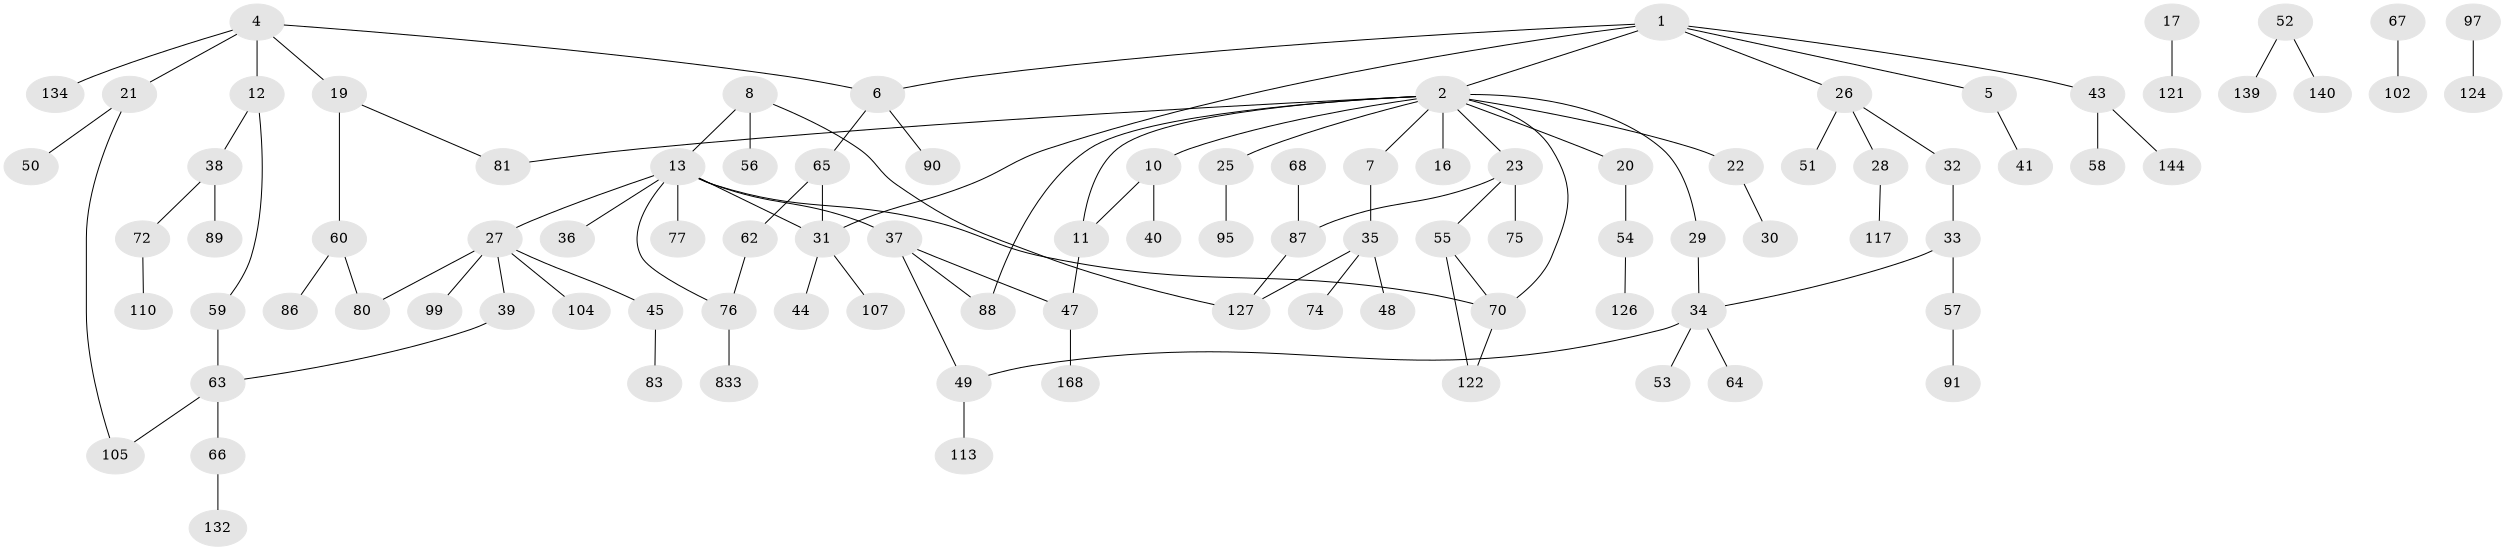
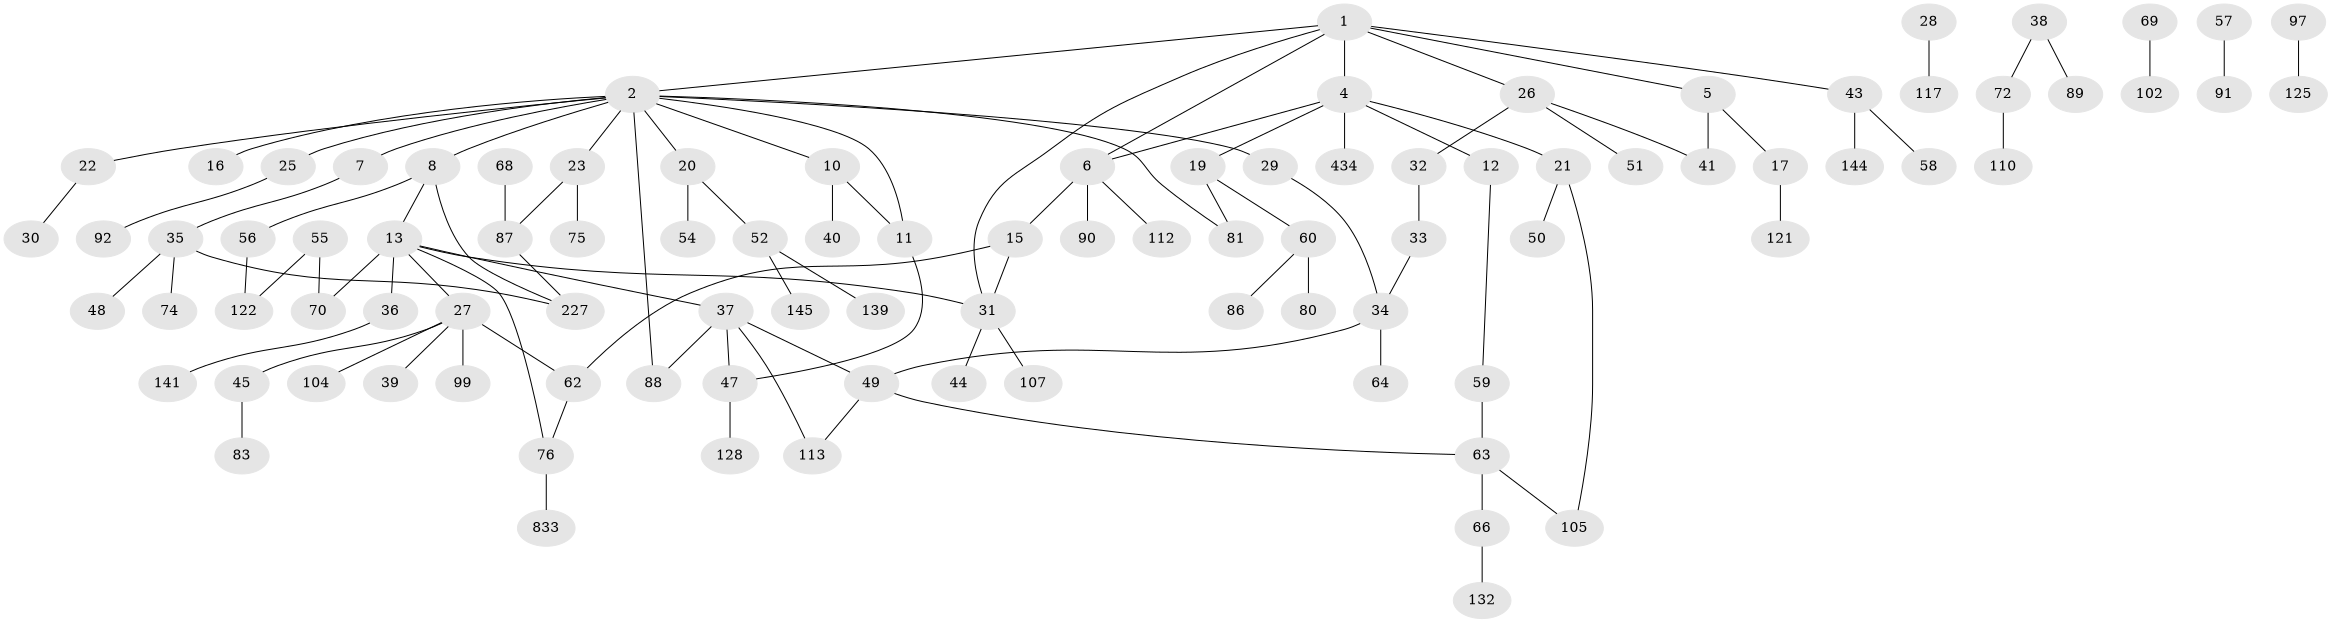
(2398, 22) -> (2150, 22)
none -> (1345, 58)
(55, 94) -> (1345, 167)
(2323, 94) -> (800, 311)
(2473, 94) -> (2299, 94)
(236, 130) -> none
none -> (1744, 130)
(1863, 131) -> (1620, 128)
(822, 167) -> (1015, 239)
(1566, 181) -> (530, 126)
none -> (724, 203)
(1479, 203) -> none
(678, 239) -> none
none -> (1162, 239)
(1226, 239) -> (103, 239)
(429, 275) -> (515, 345)
(1953, 275) -> none
(1241, 311) -> (575, 311)
(1625, 311) -> none
(1485, 347) -> (246, 275)
(367, 357) -> (1173, 438)
none -> (168, 384)
none -> (777, 384)
(1070, 384) -> (730, 456)
(1663, 384) -> none
